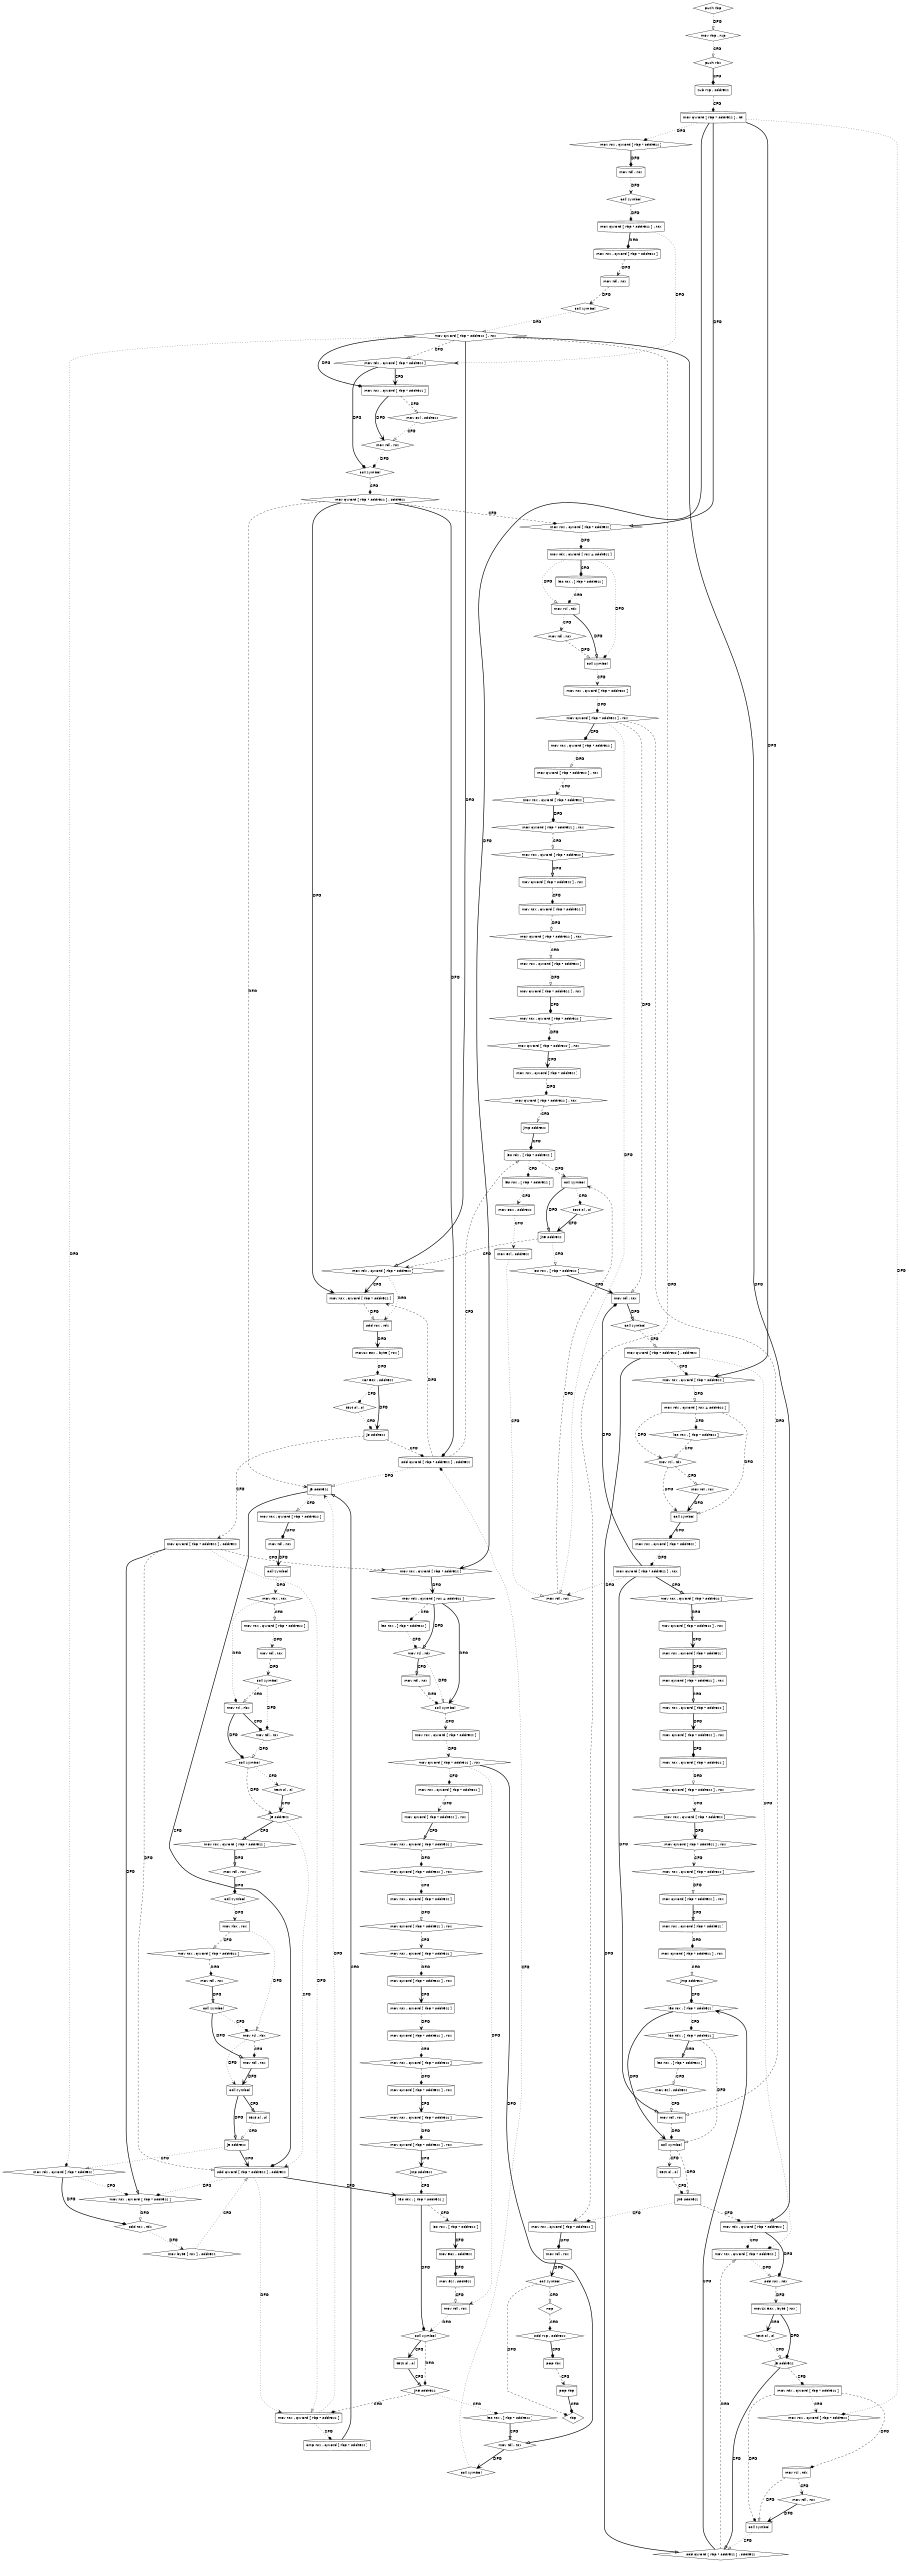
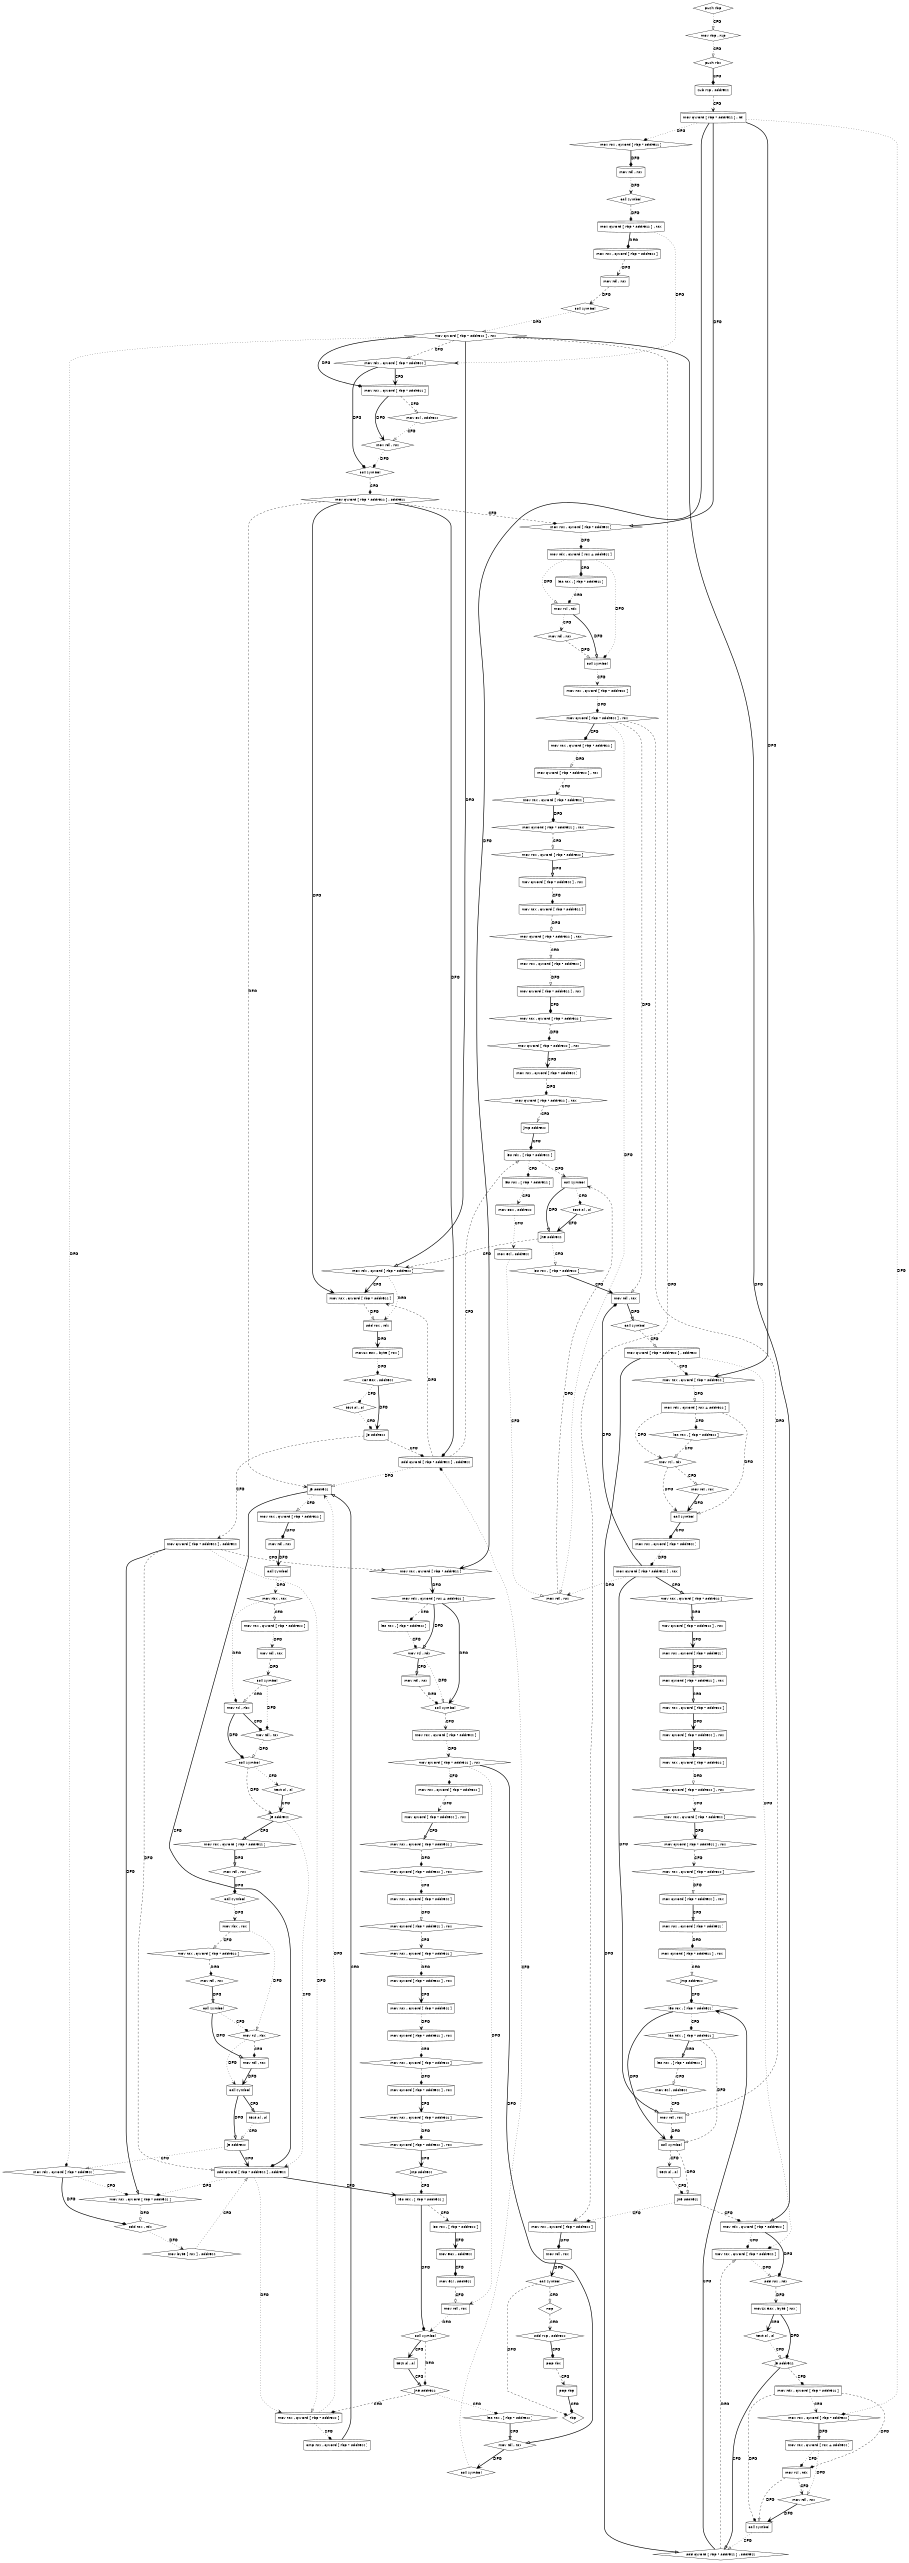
(718, 22) -> (718, 22)
(713, 102) -> (713, 102)
(550, 2321) -> (550, 2321)
none -> (819, 2445)
